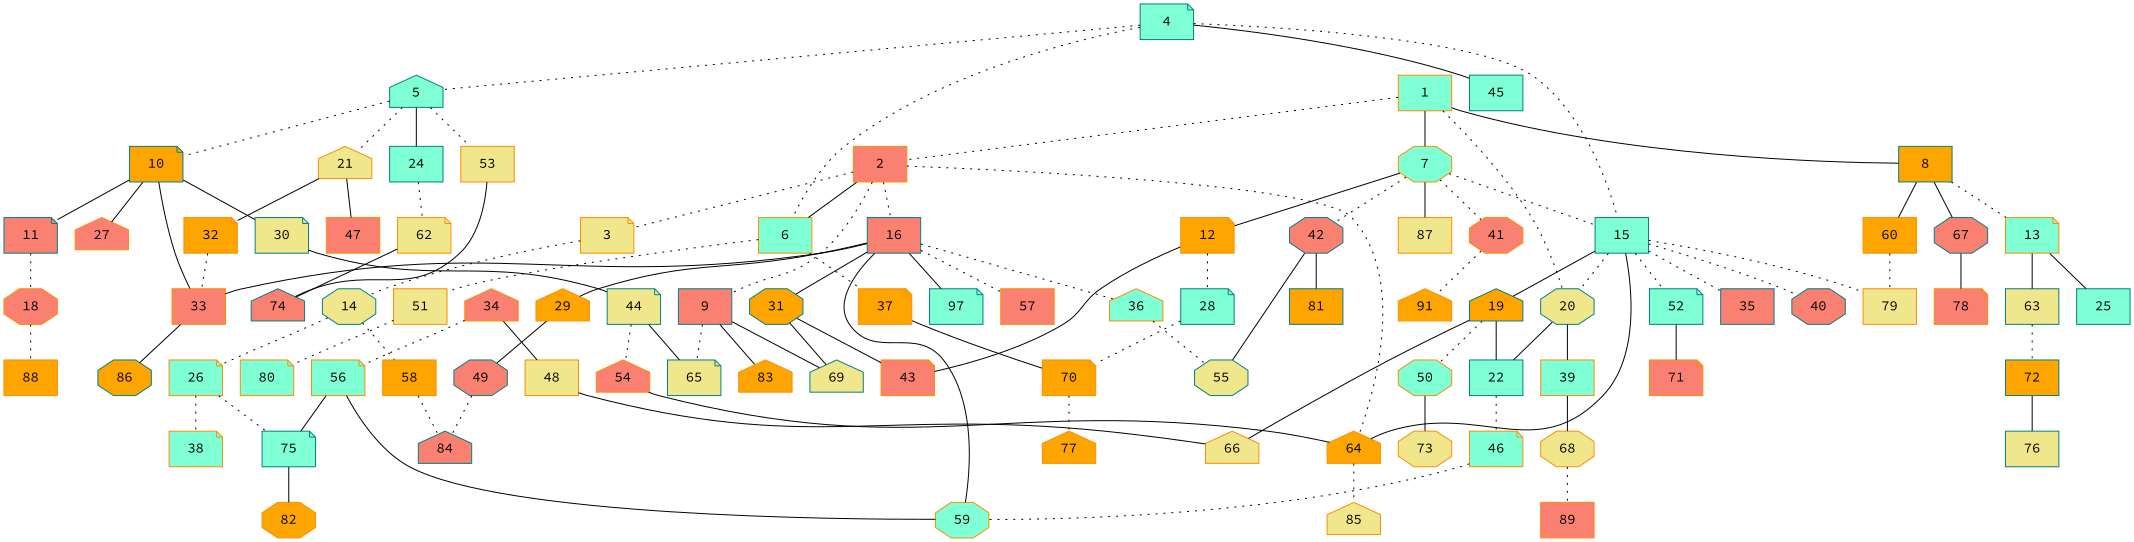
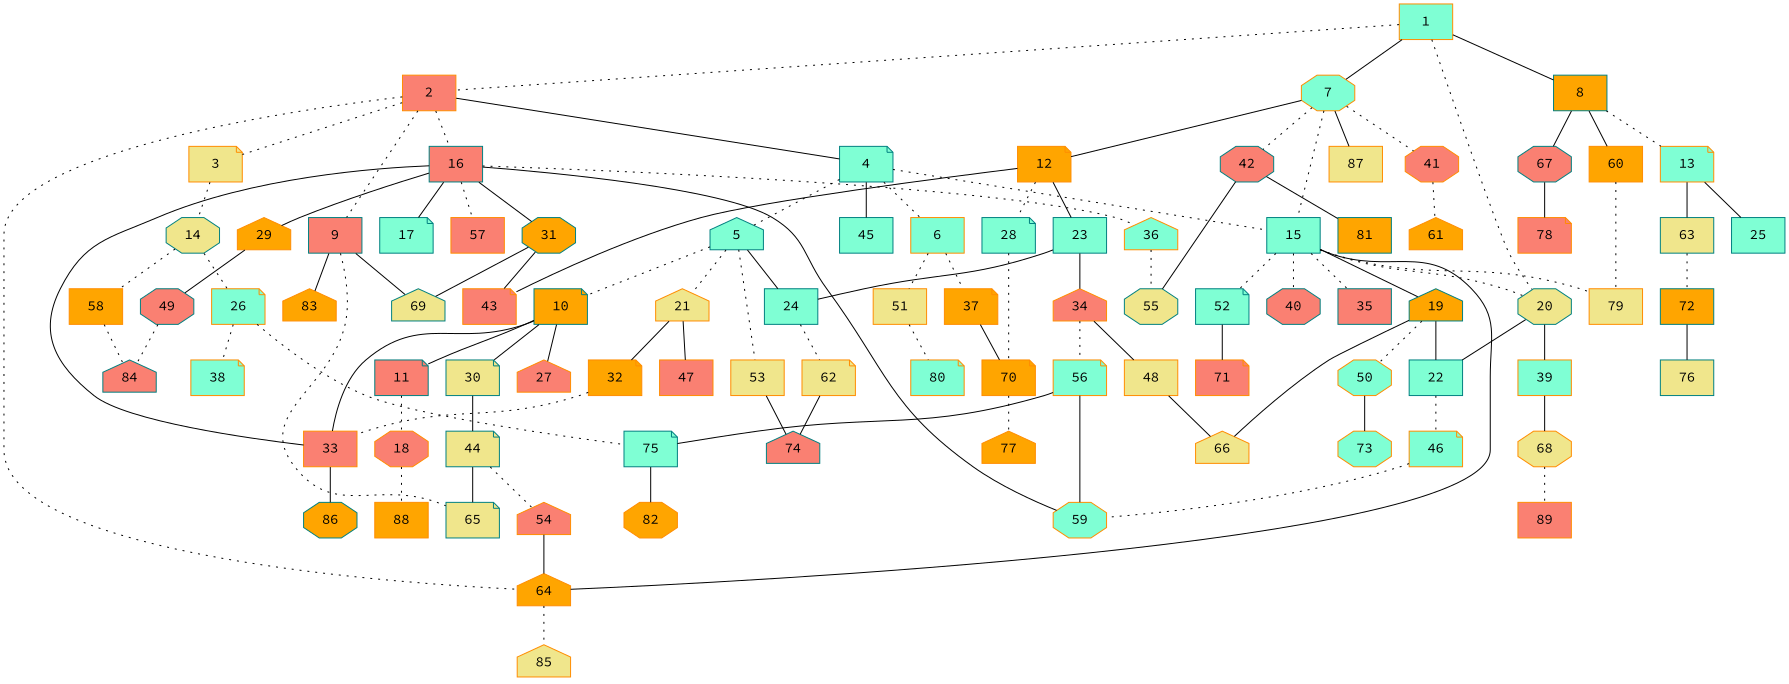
(833, 200) -> (648, 129)
none -> (1080, 235)
(956, 307) -> (406, 235)
(1425, 307) -> (1436, 235)
(1425, 449) -> (1365, 449)
